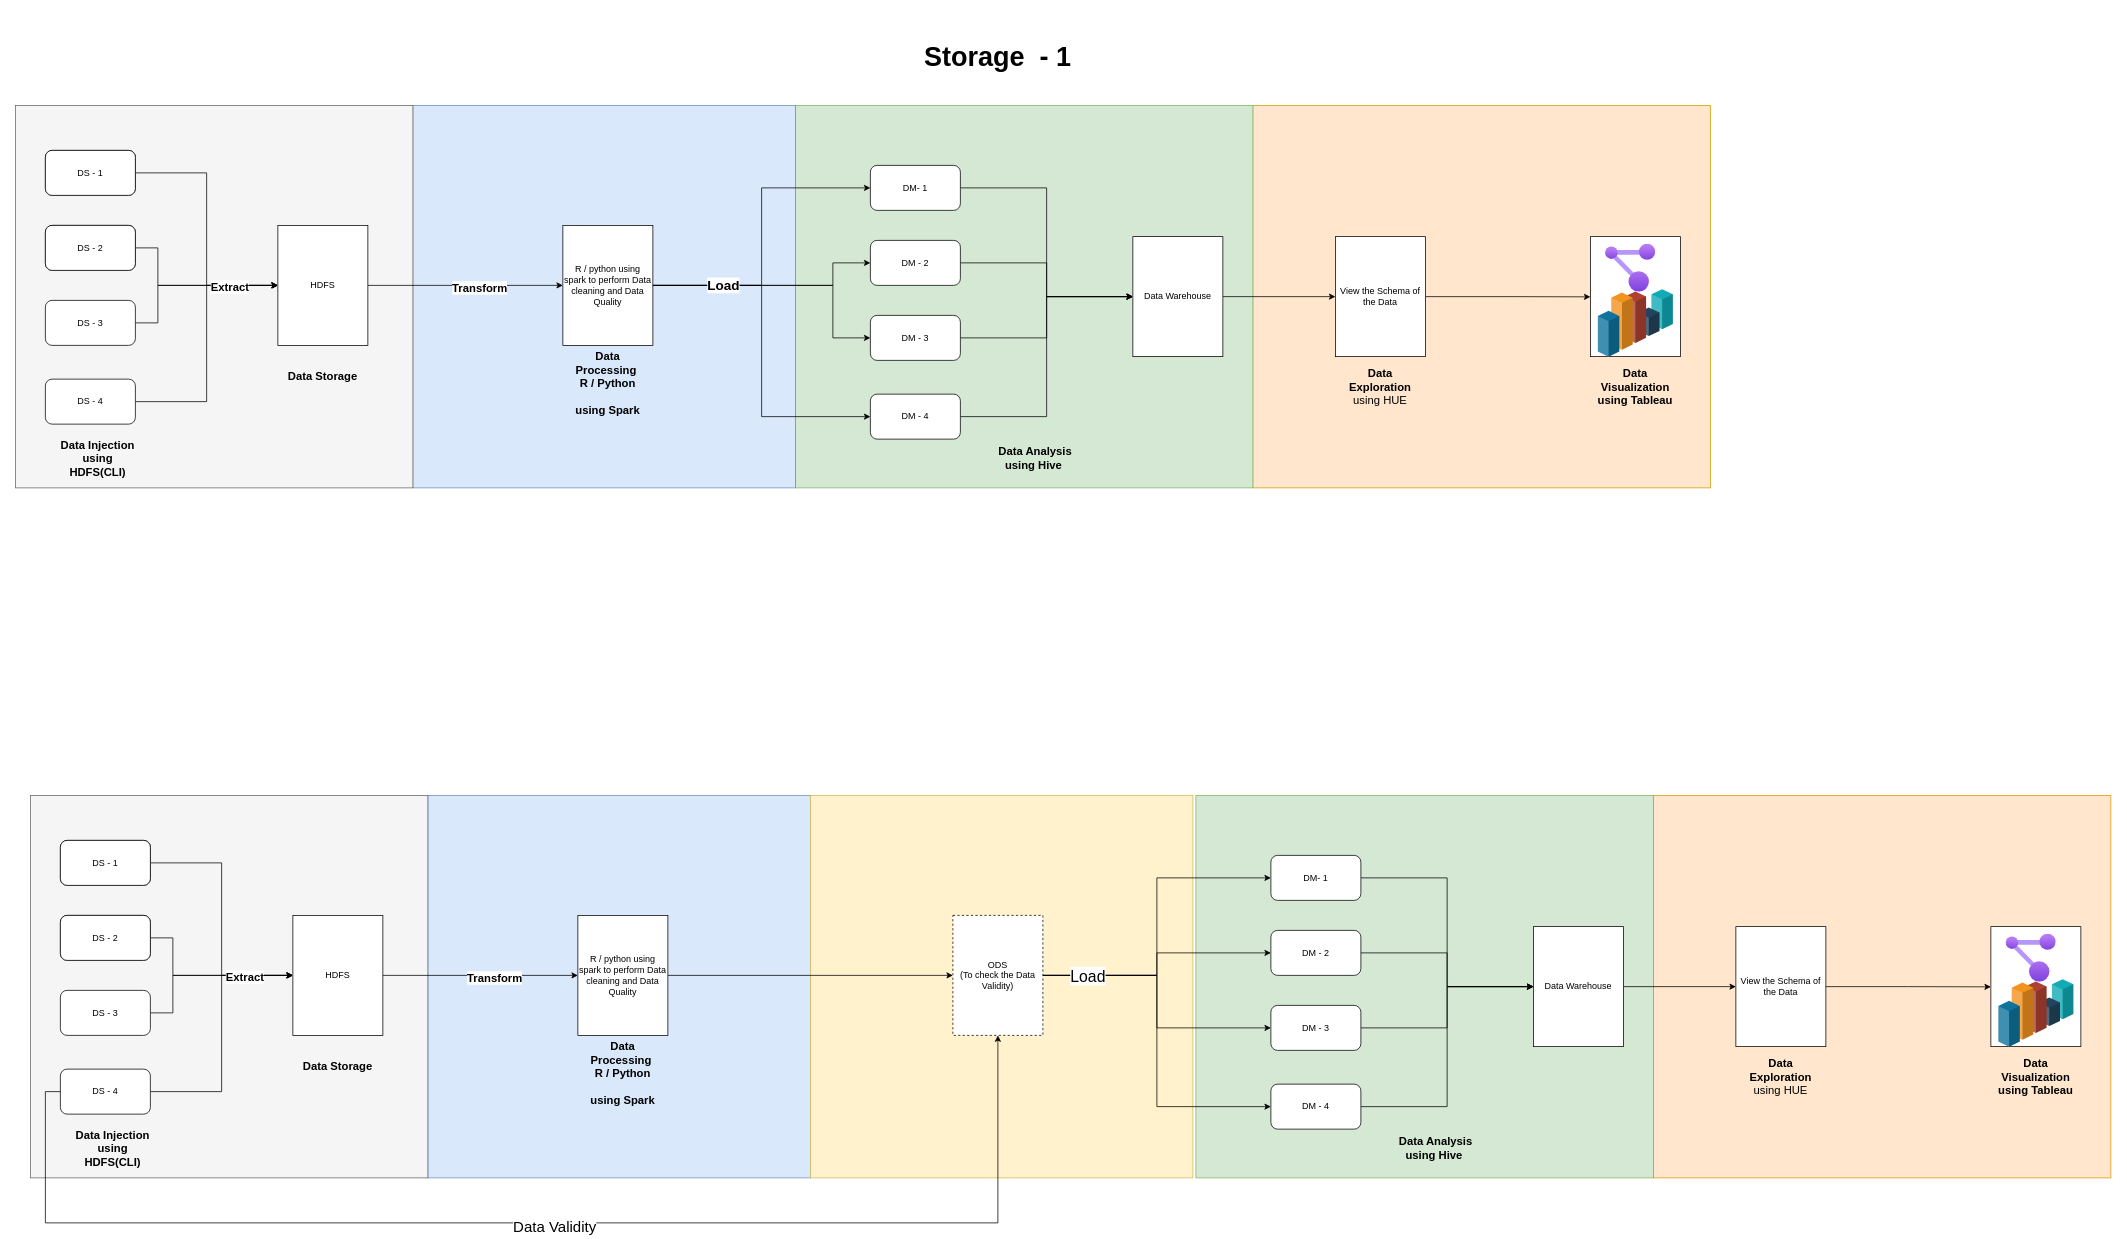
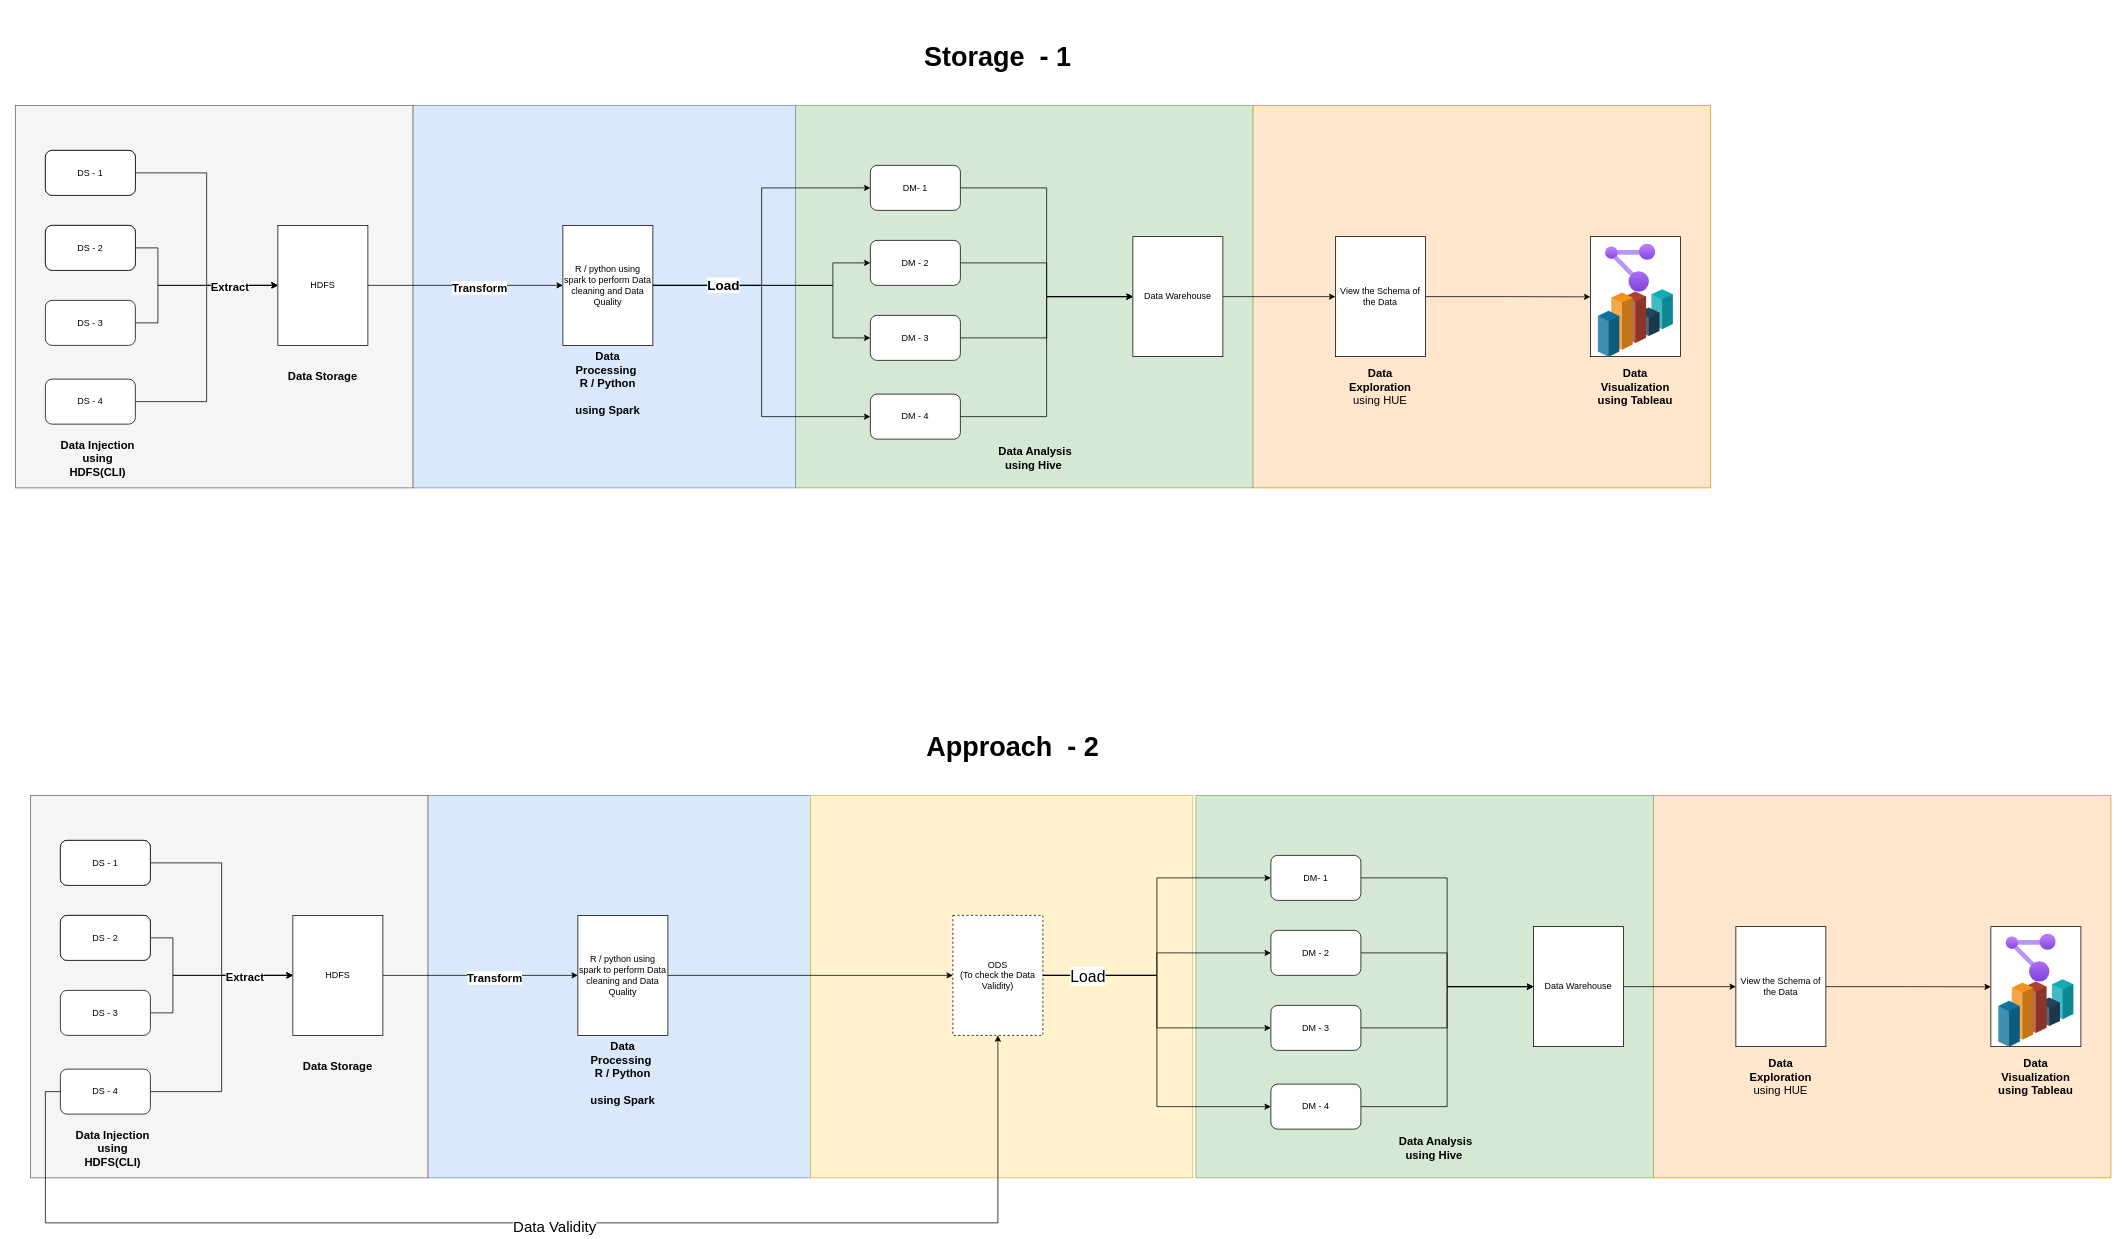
none -> (1013, 747)
